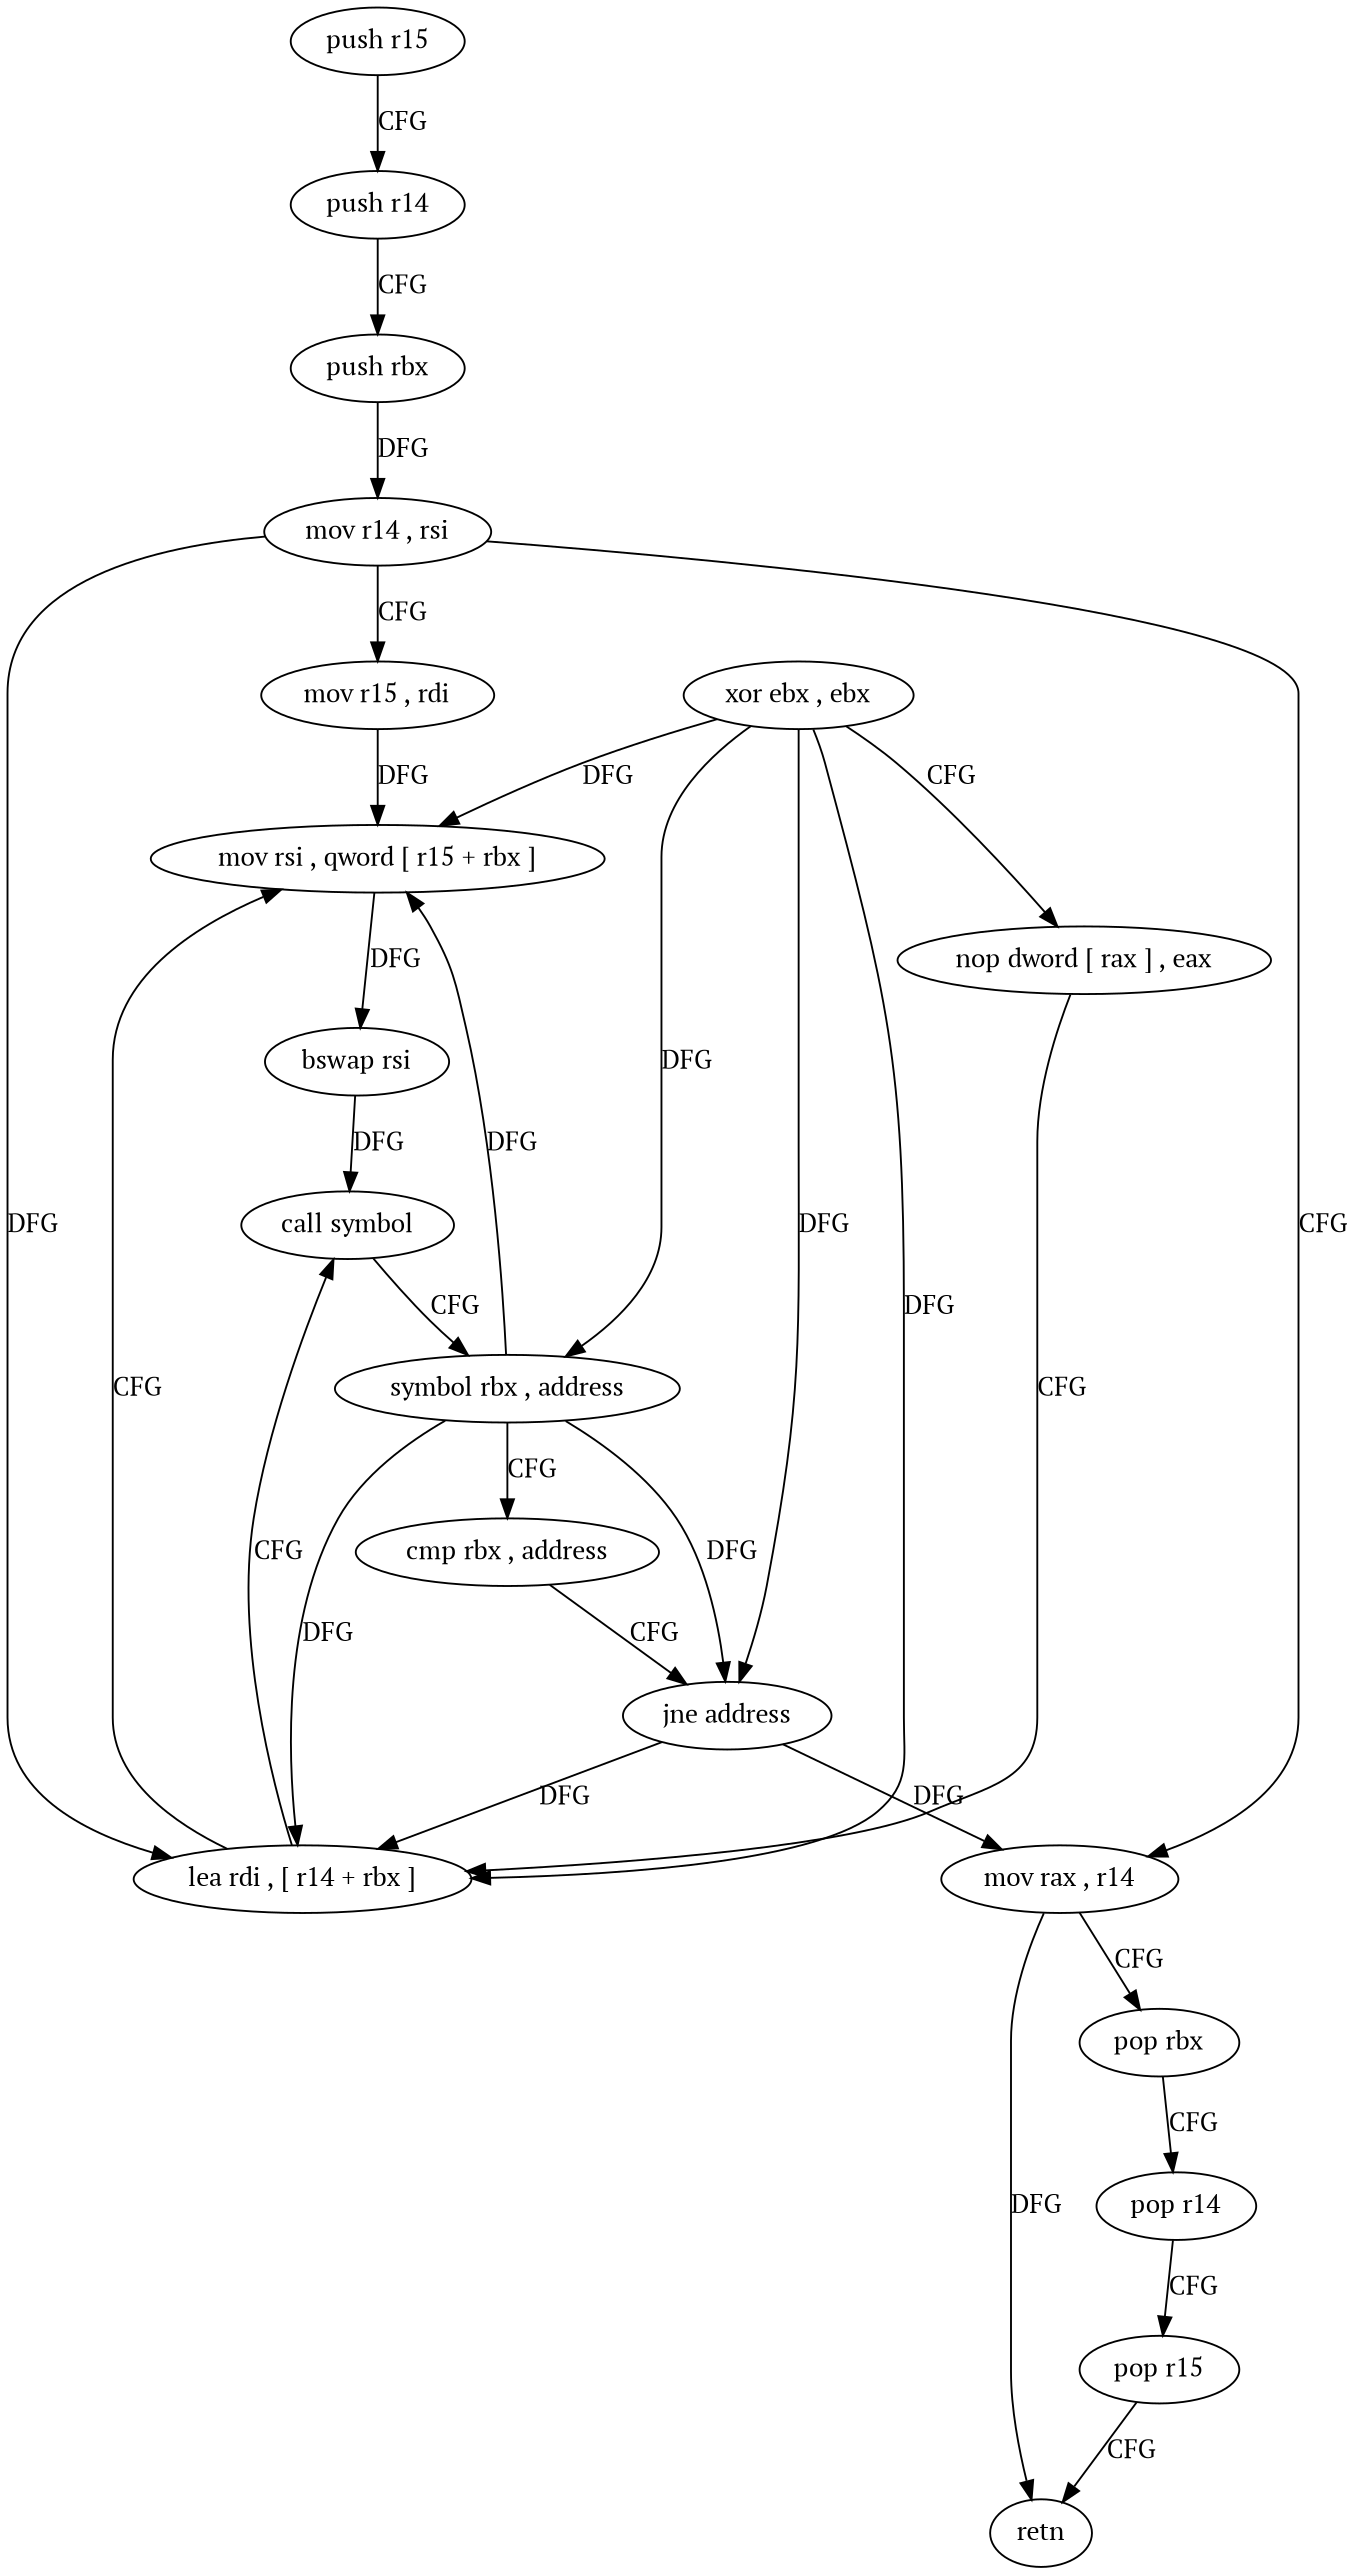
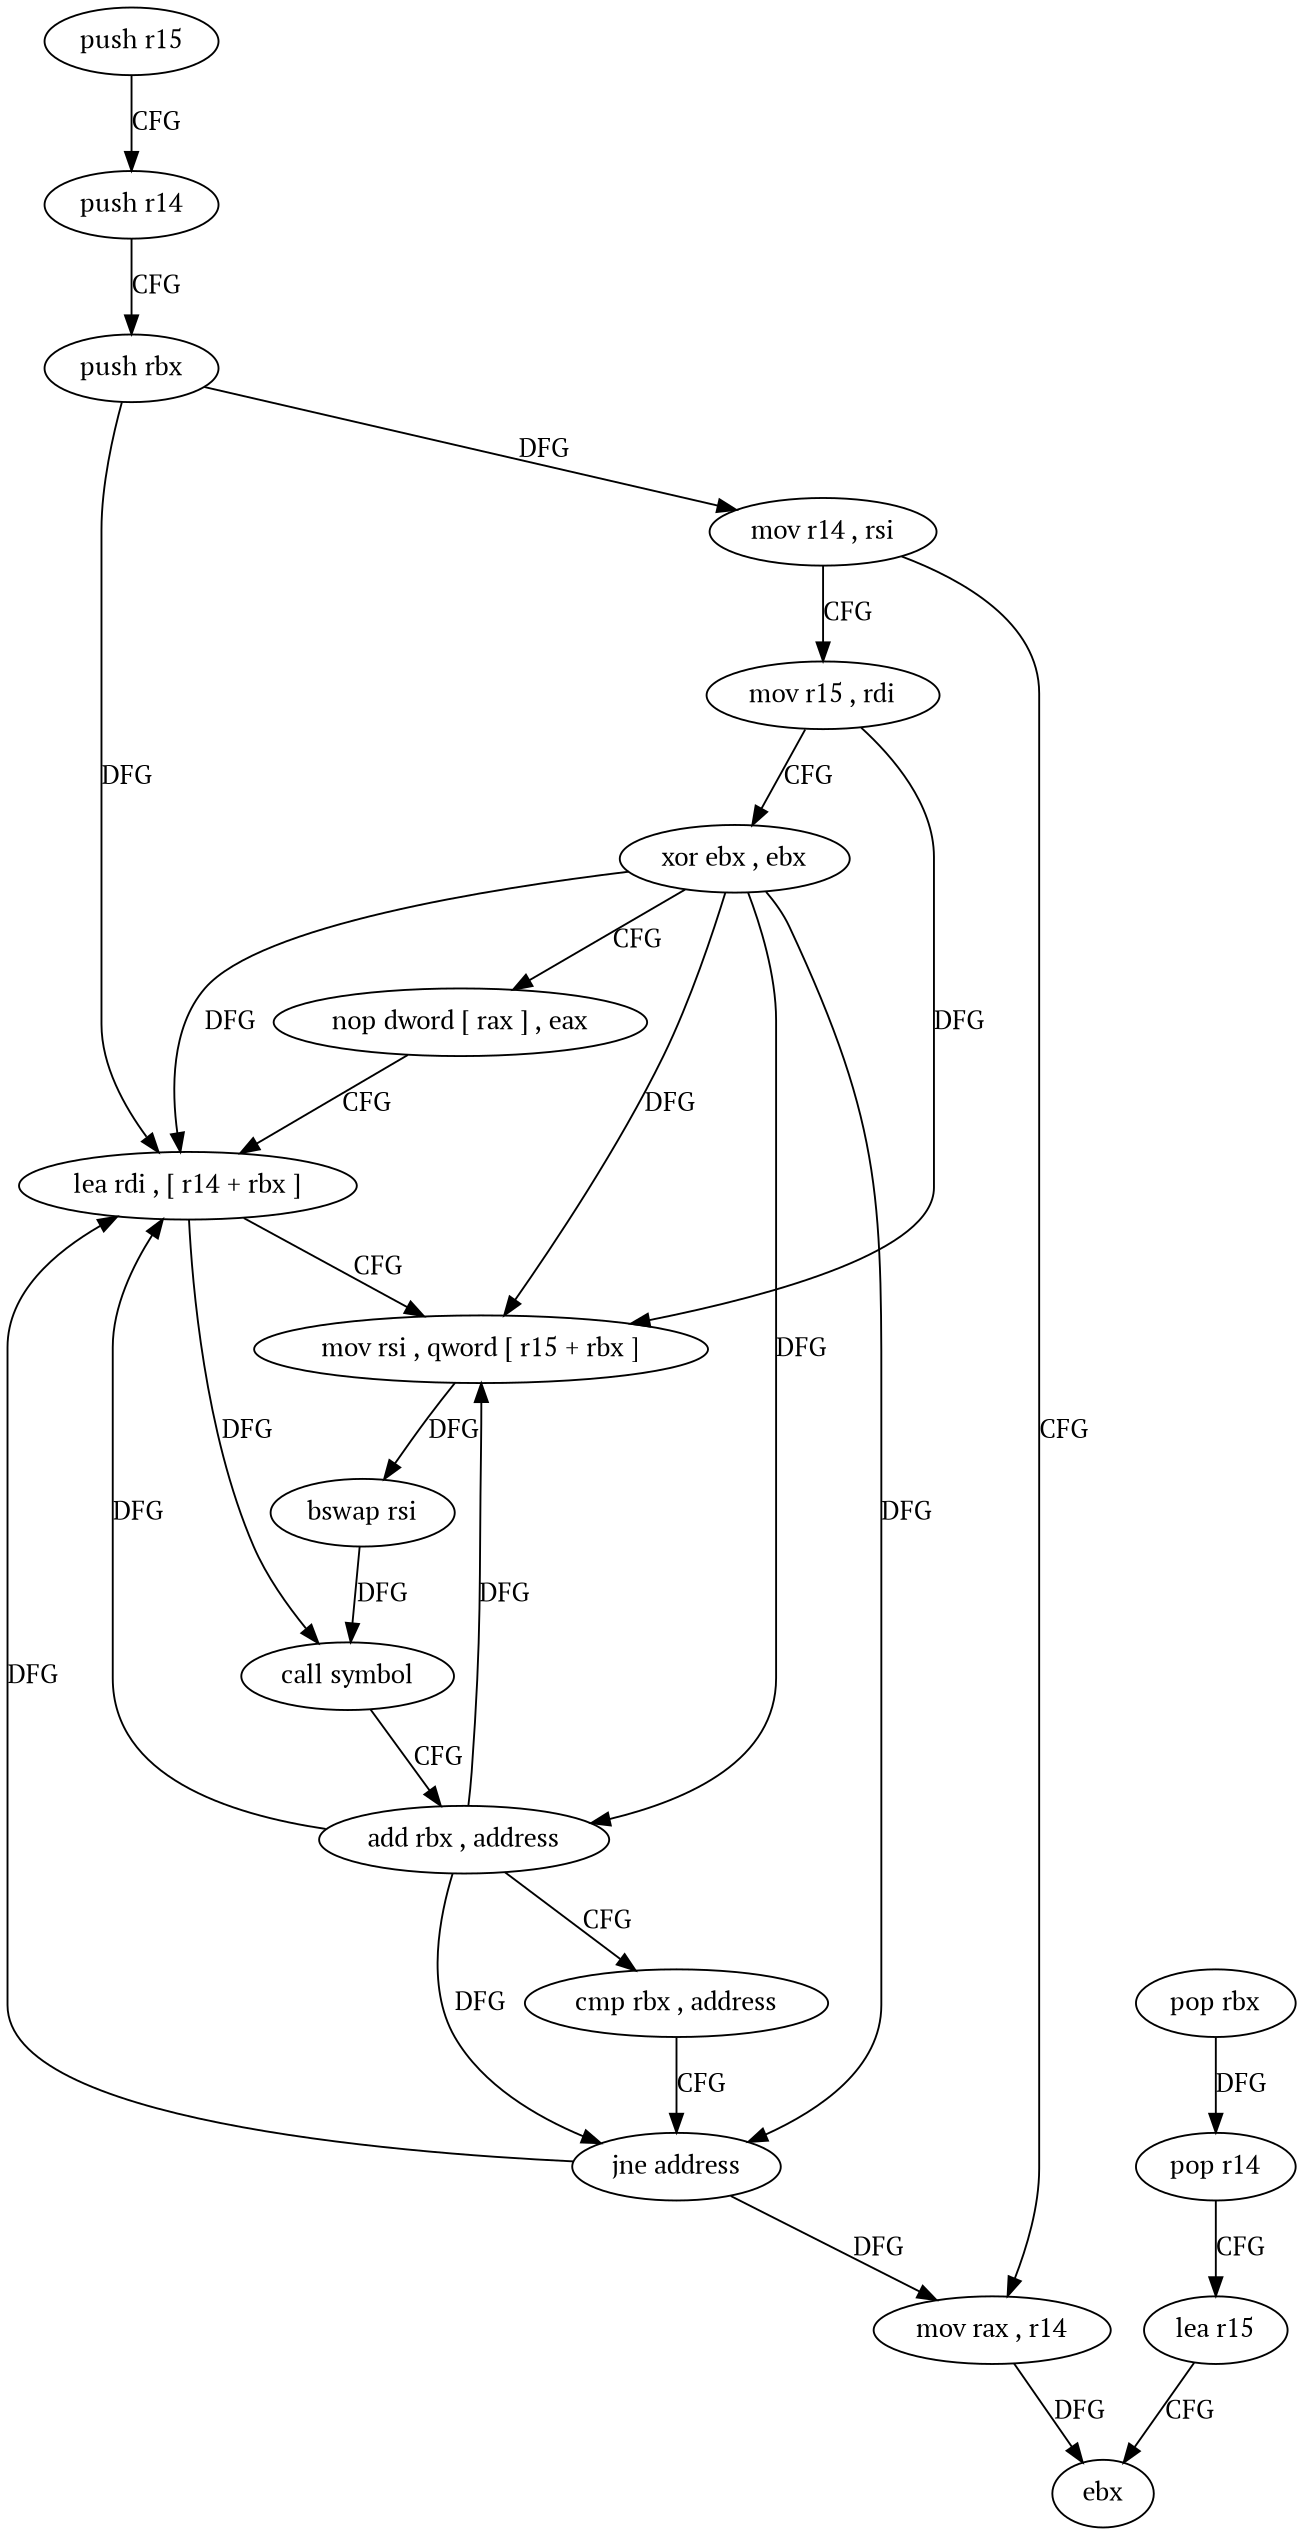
none -> (783, 769)
(8, 1147) -> (101, 774)
(507, 1389) -> (464, 1840)
(279, 1552) -> (248, 1431)
(1105, 1953) -> none
(1194, 2124) -> (1242, 2085)
(1159, 2370) -> (1216, 2330)
(1041, 2533) -> (1103, 2494)
